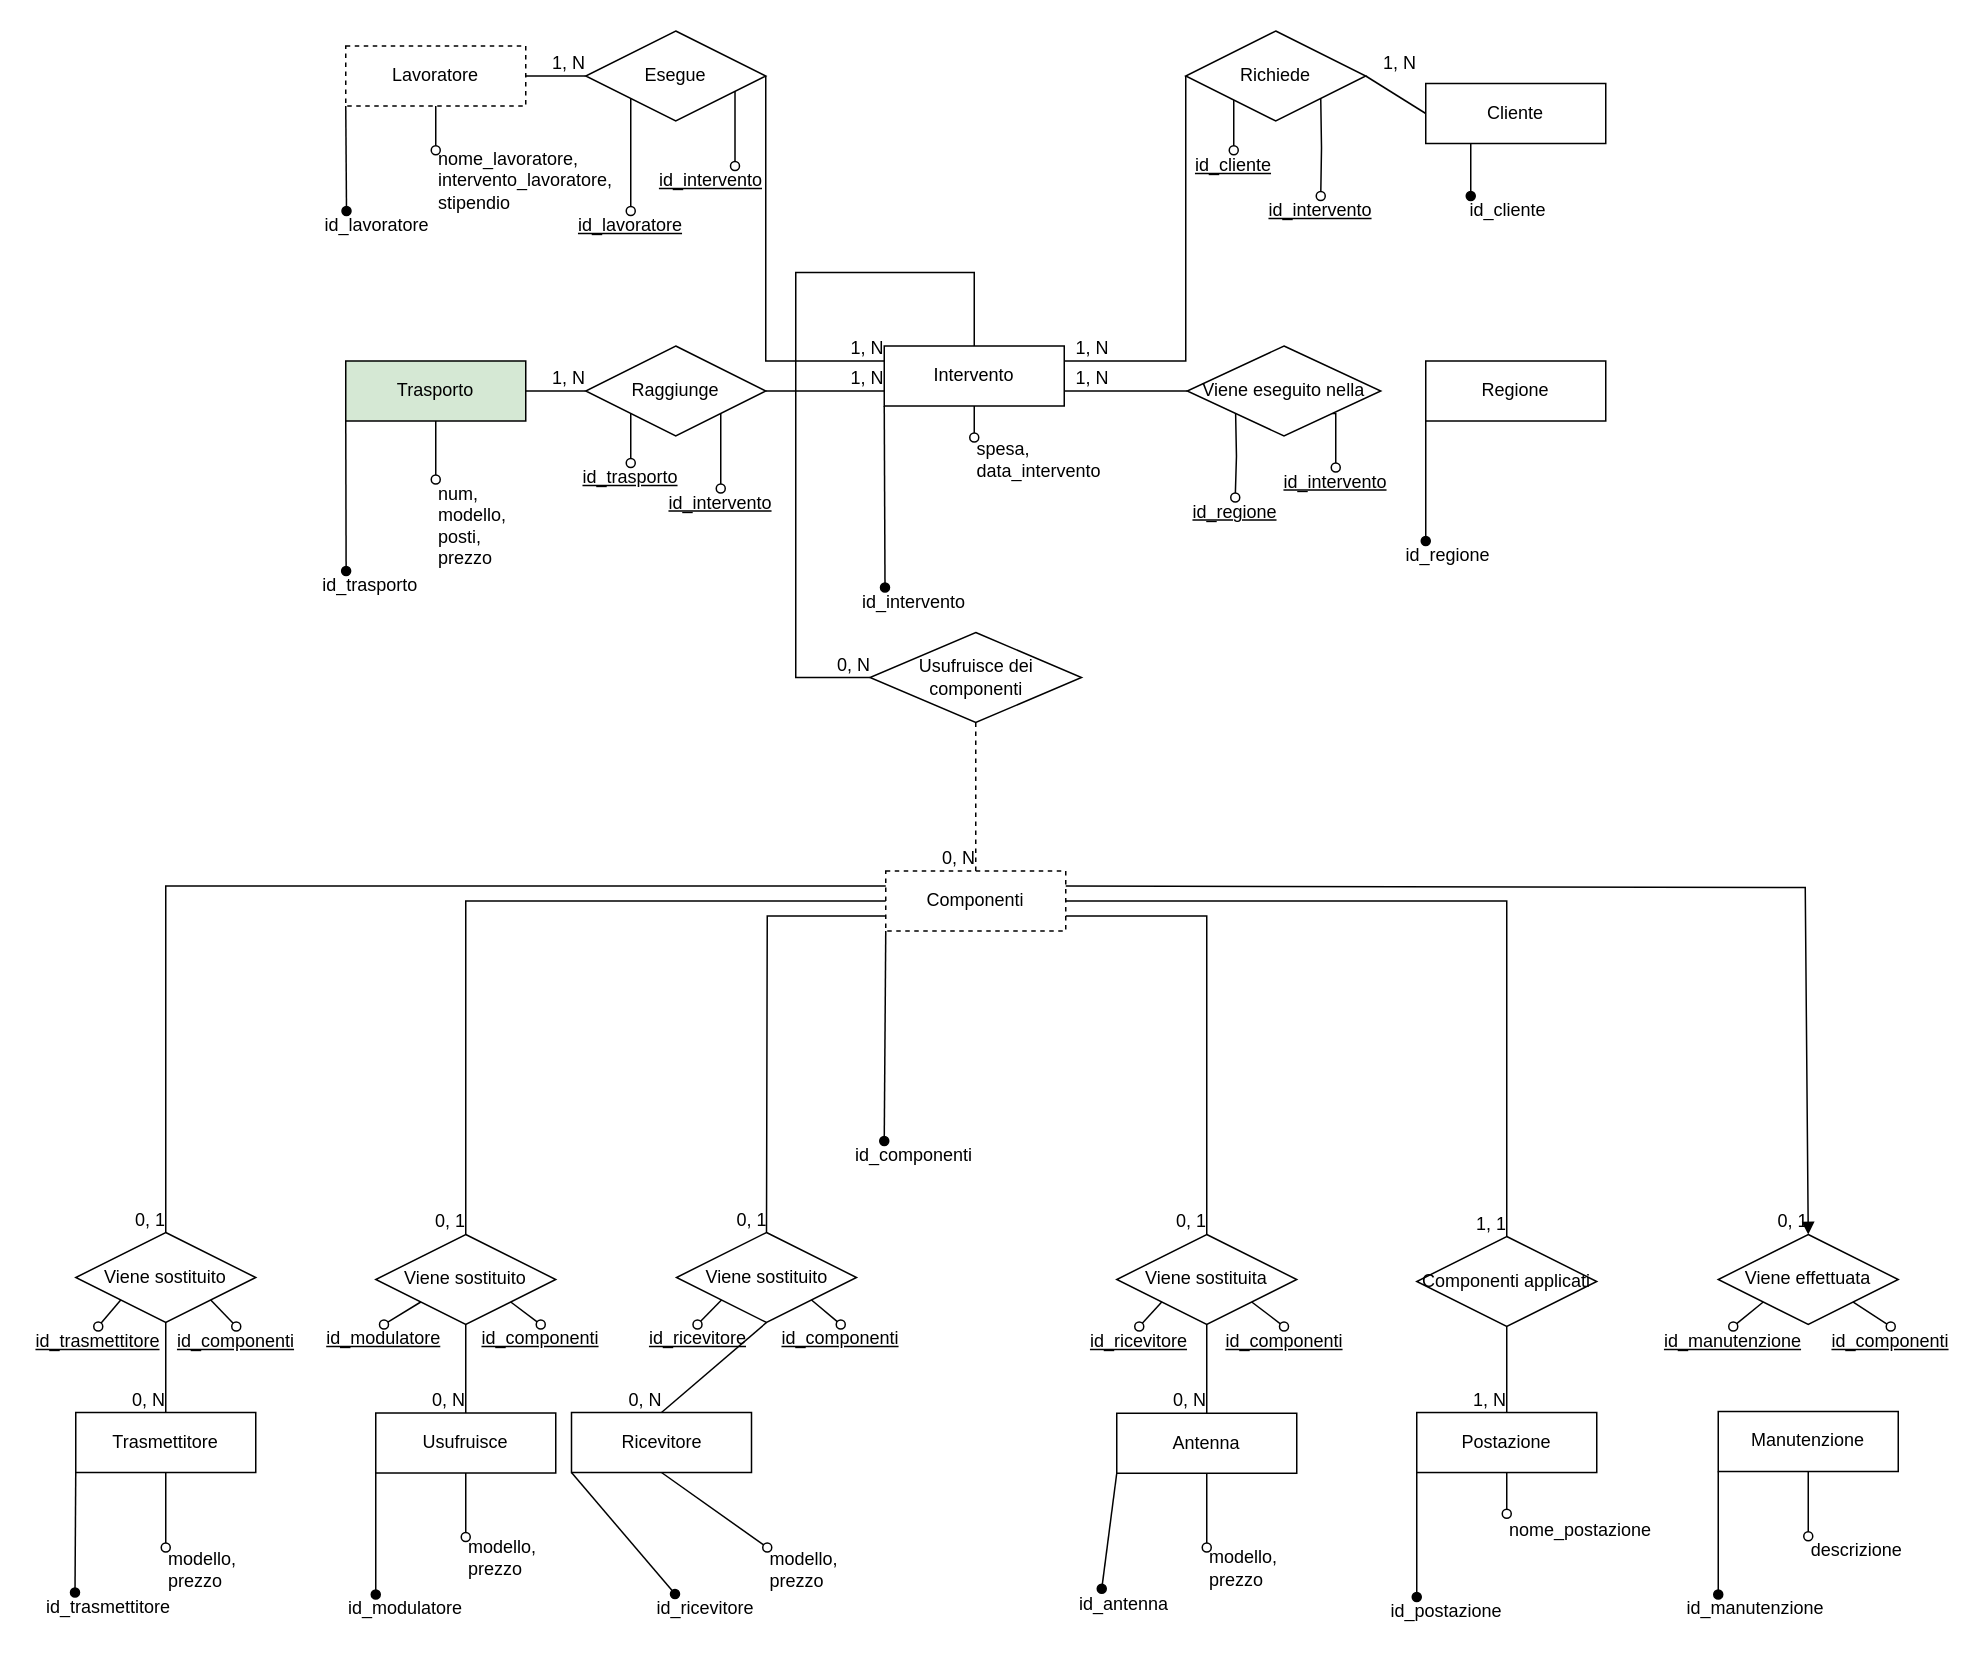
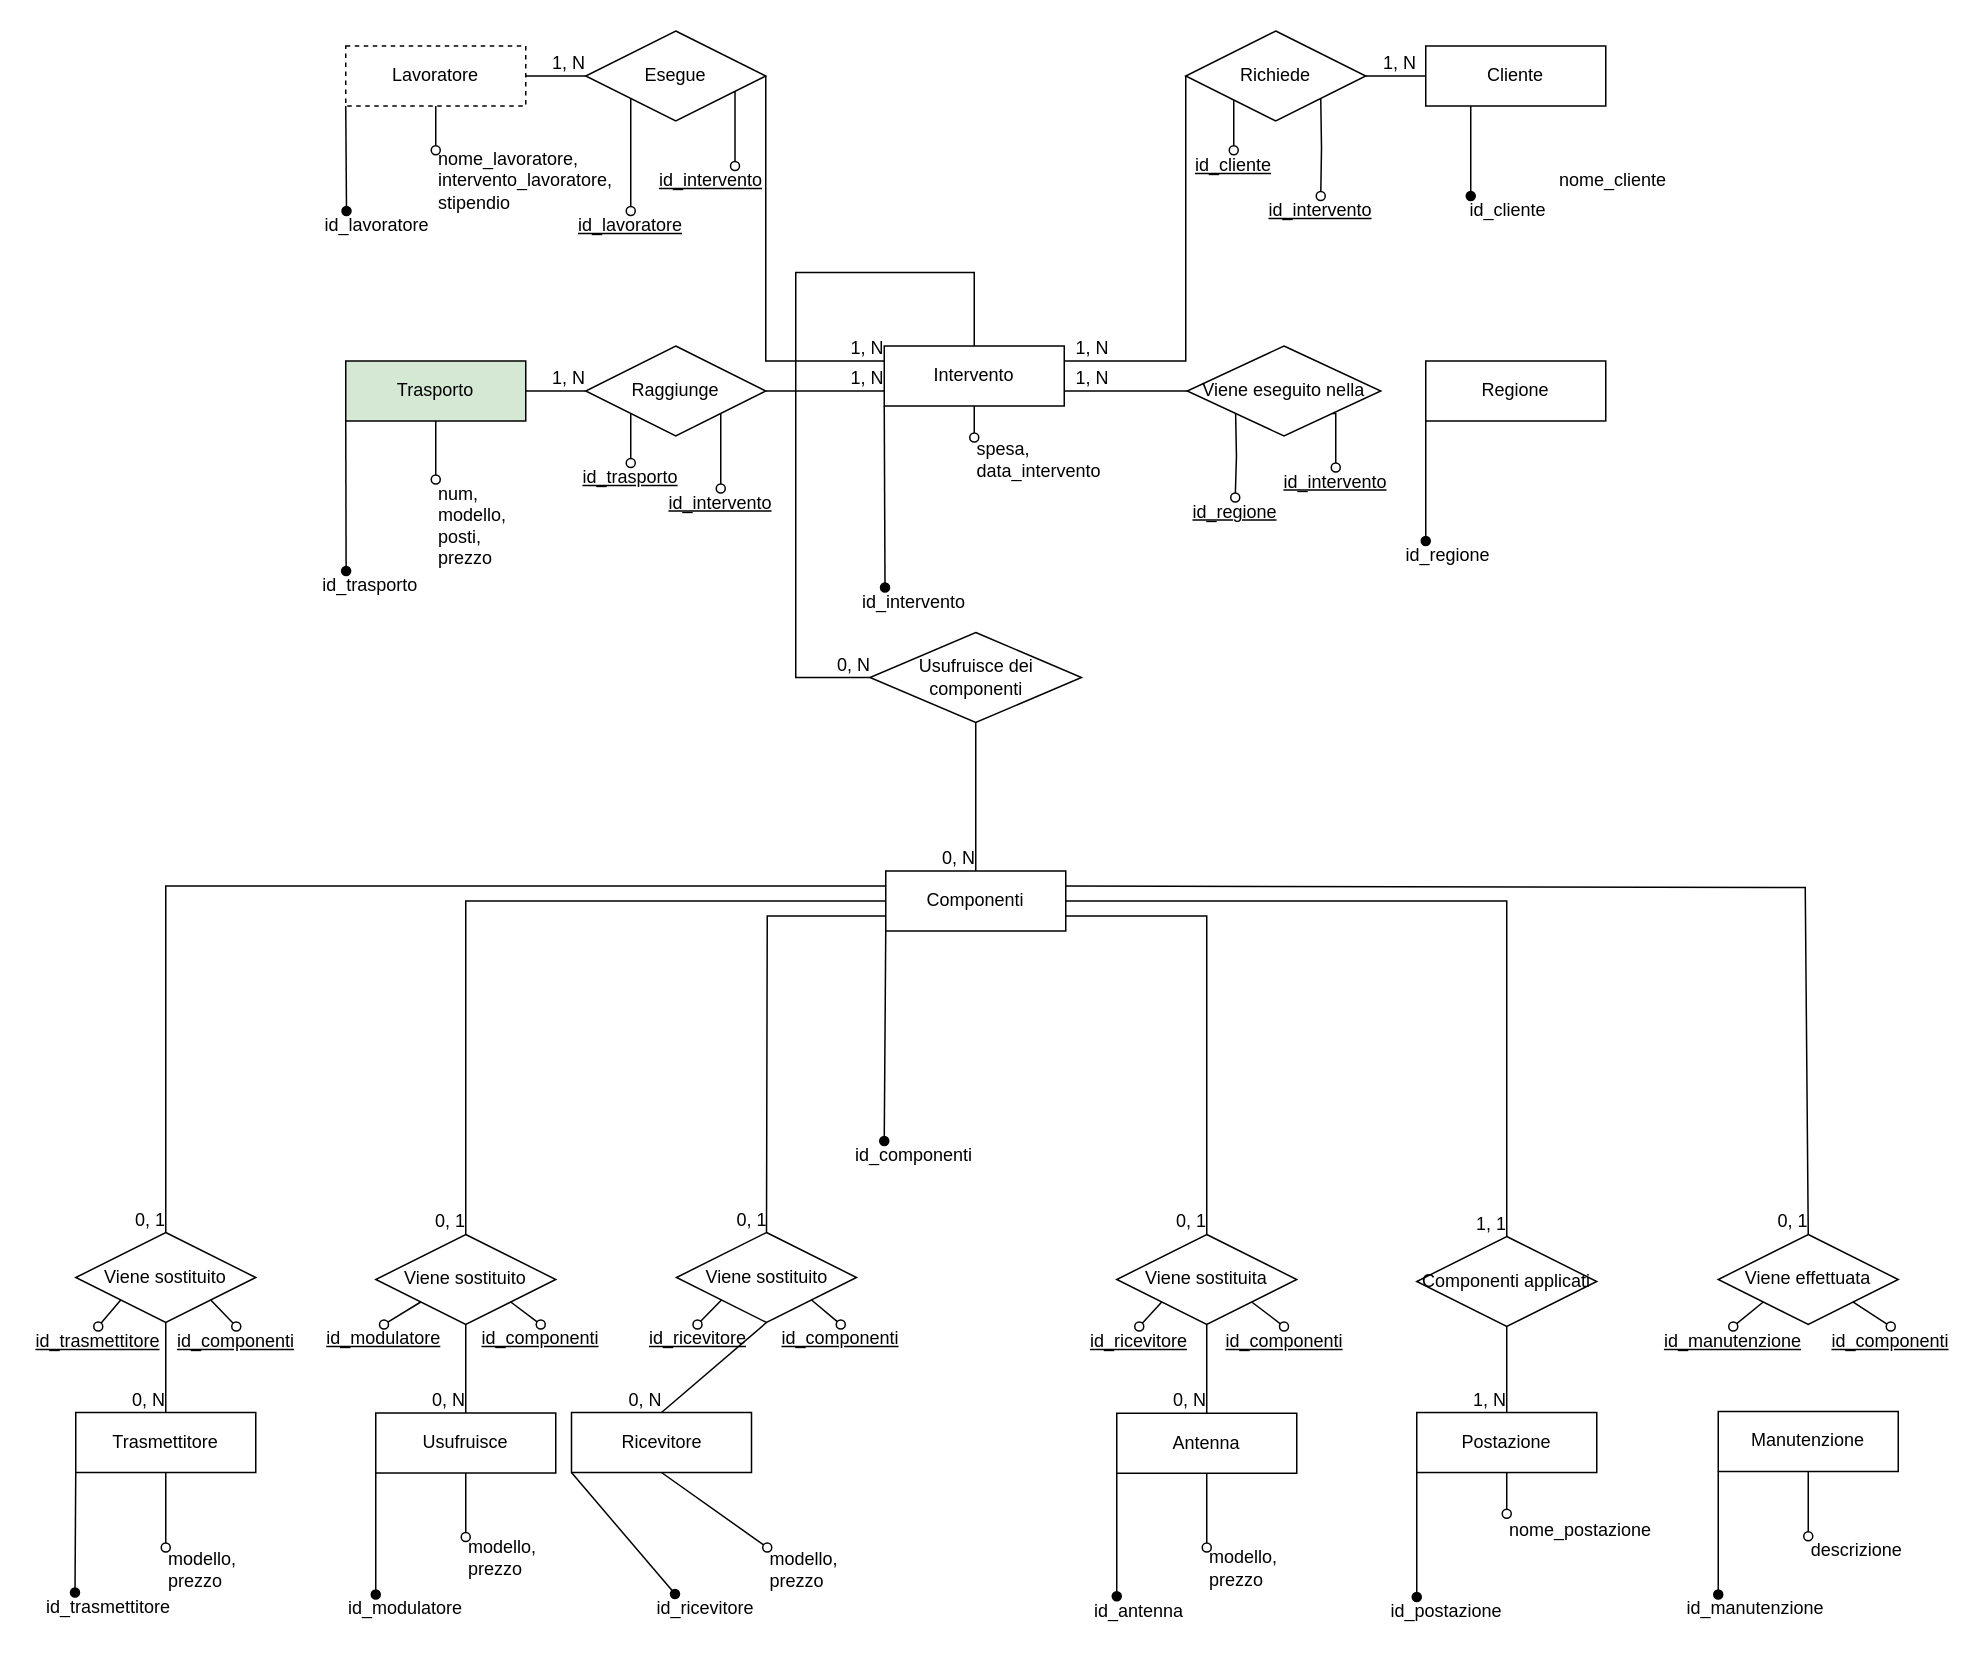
(1516, 113) -> (1516, 76)
none -> (1613, 181)
(976, 797) -> (976, 797)
(976, 901) -> (976, 901)
(1808, 1221) -> (1808, 1226)
(1124, 1604) -> (1139, 1611)
